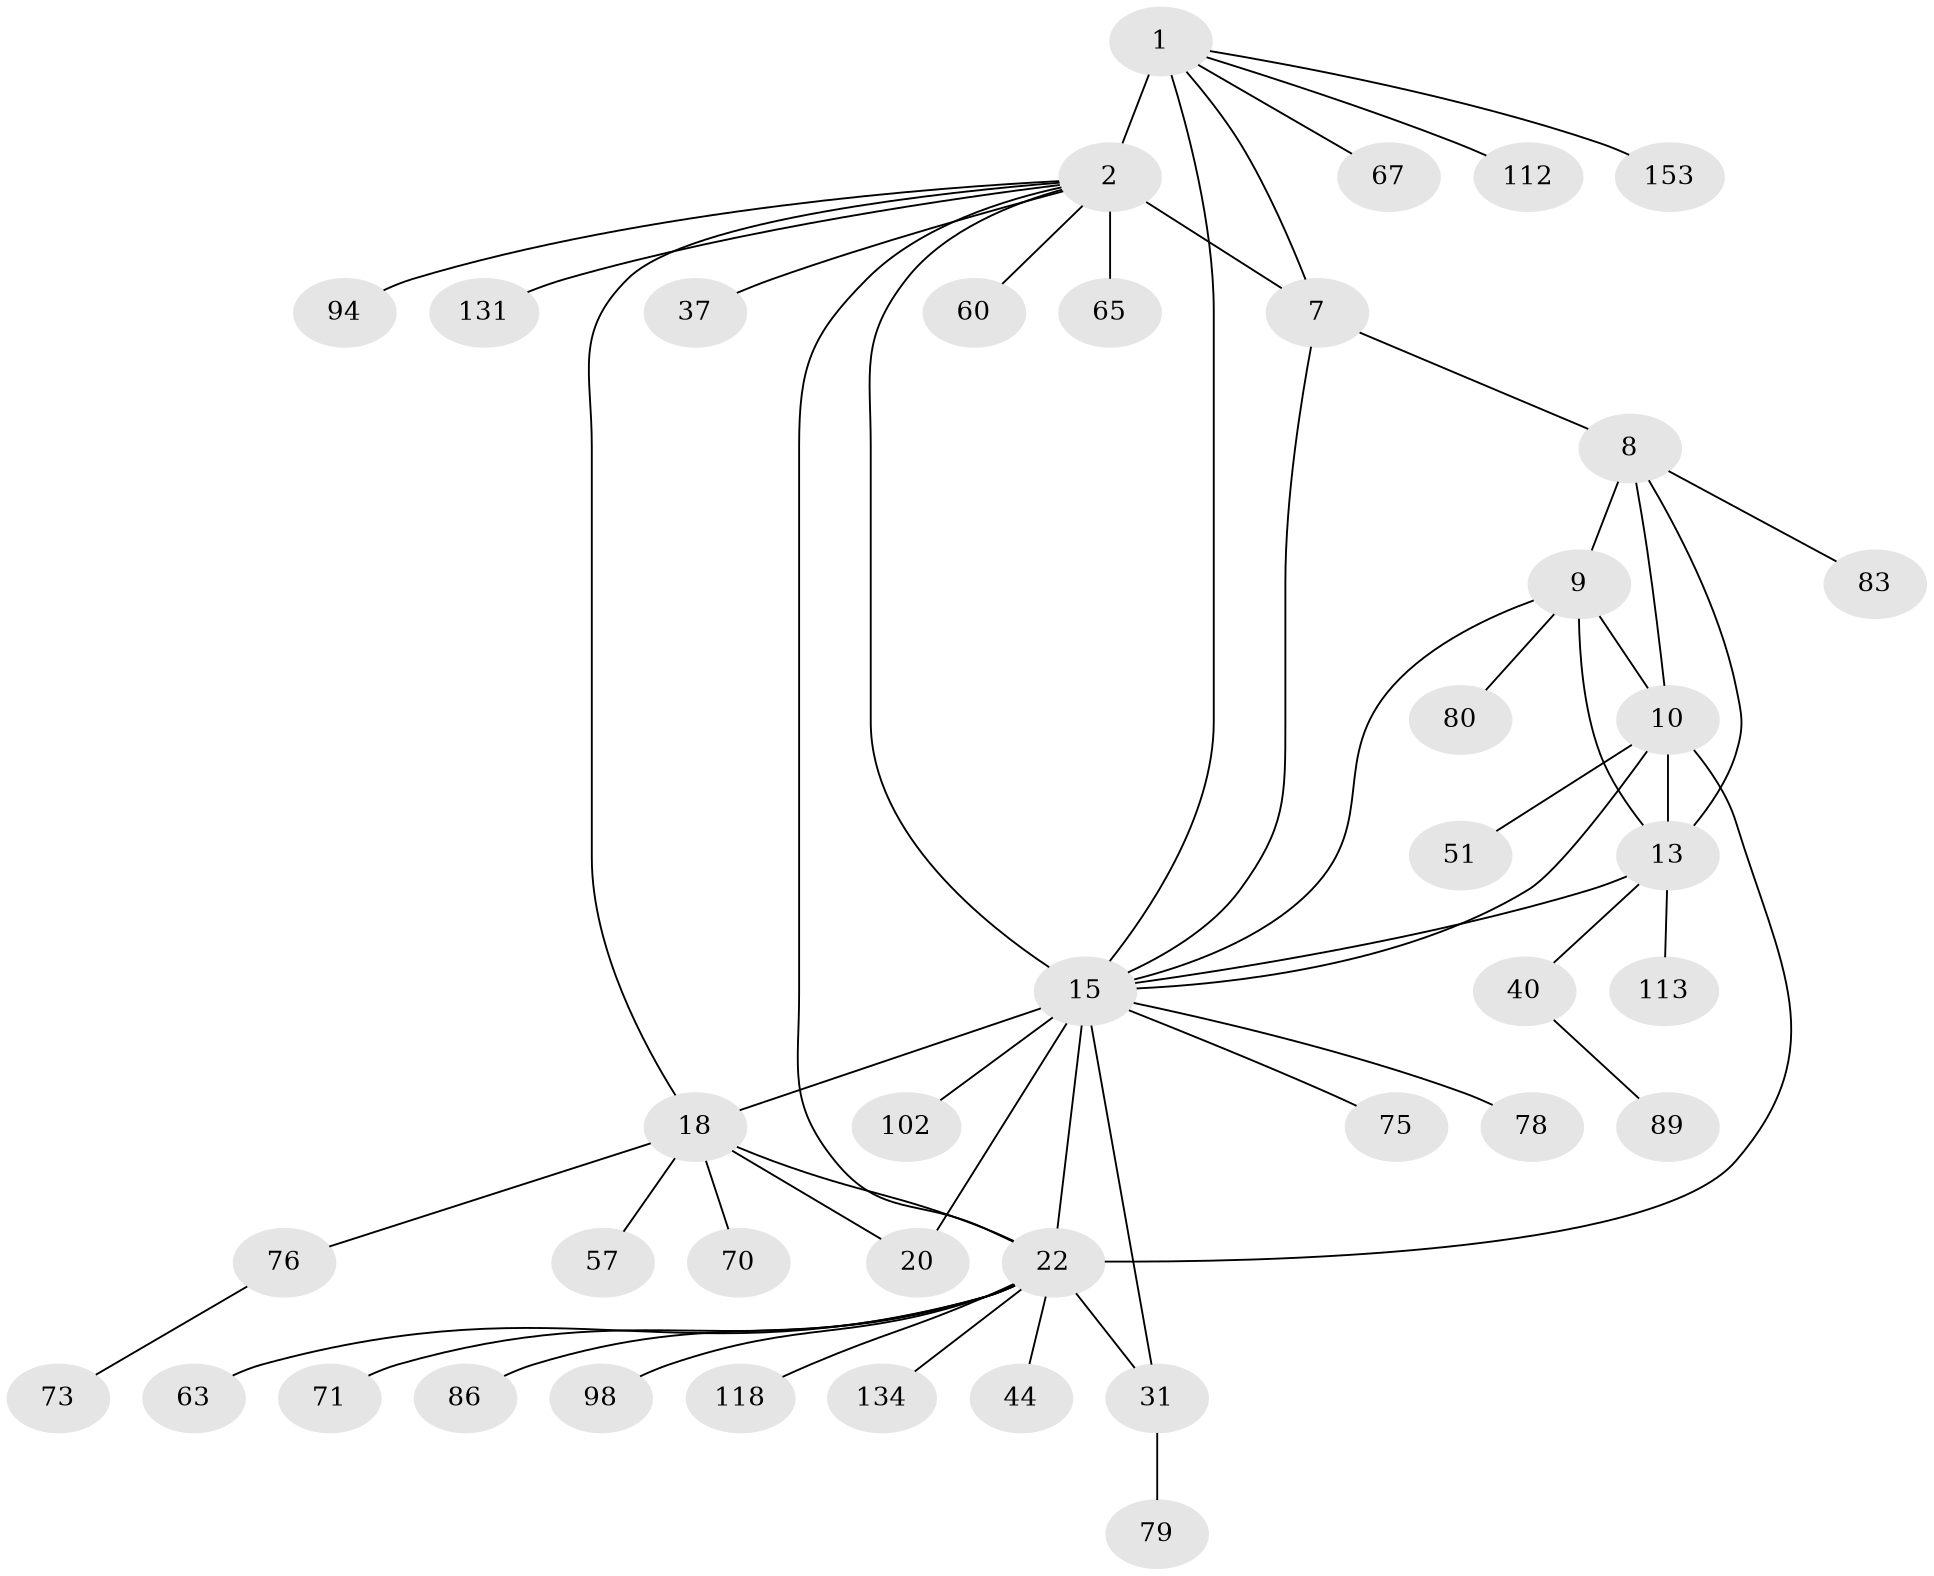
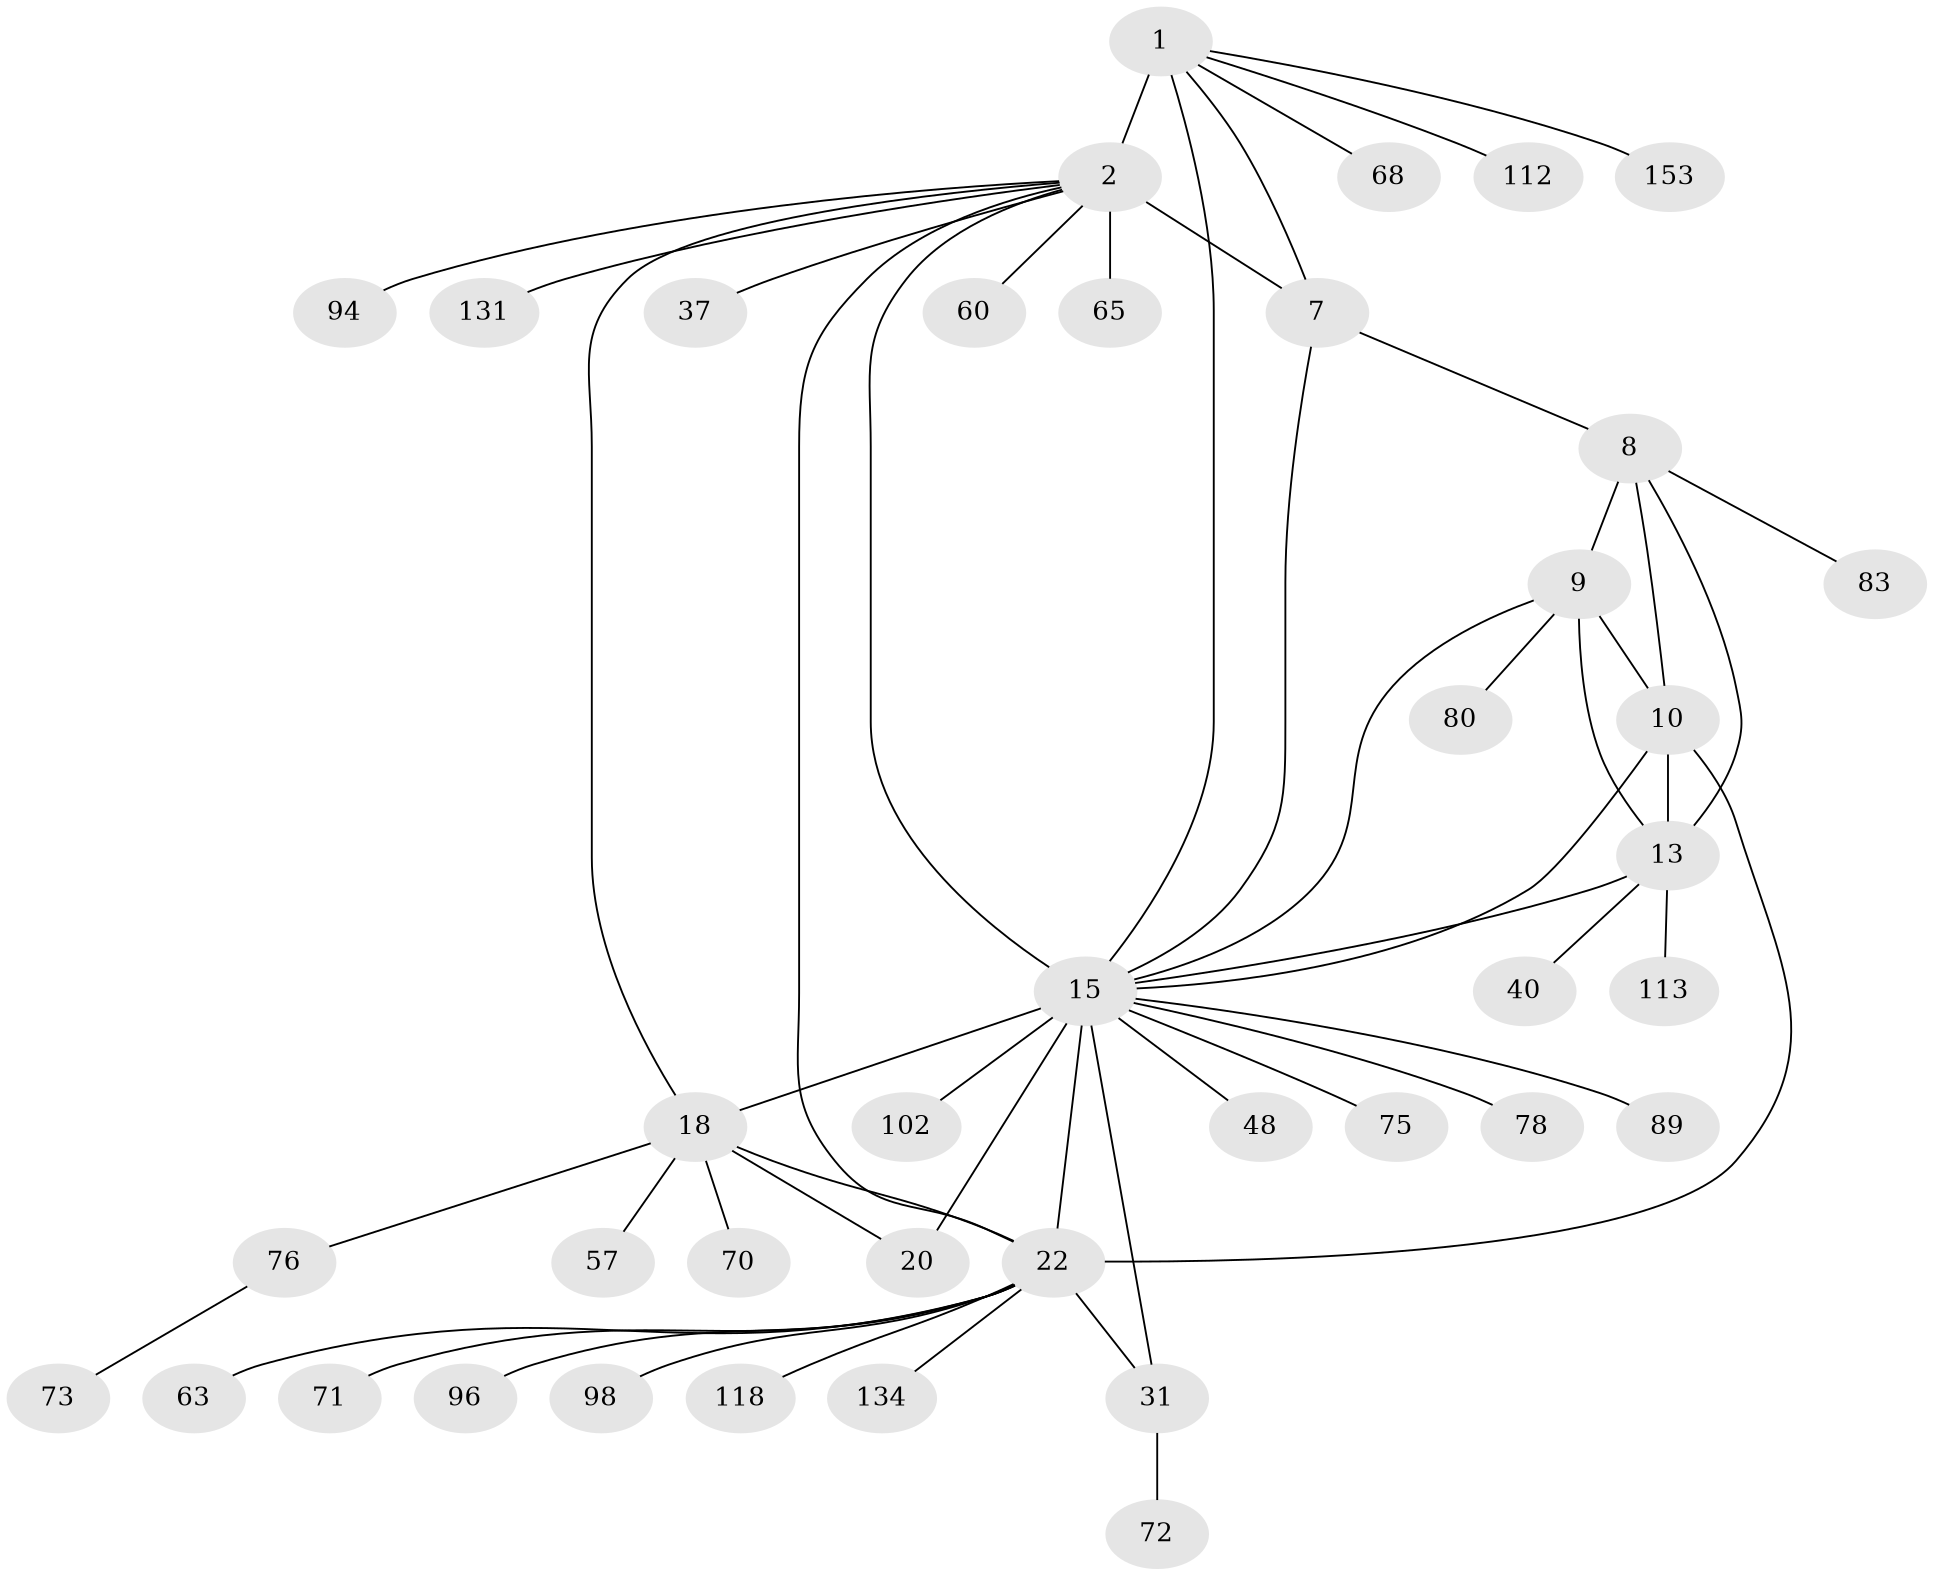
(1389, 177) -> (1389, 177)
(1461, 856) -> none
(1596, 1059) -> (1385, 1039)
none -> (1261, 1127)
(466, 1398) -> (466, 1398)
(1022, 1398) -> none
(1157, 1534) -> (1157, 1534)
